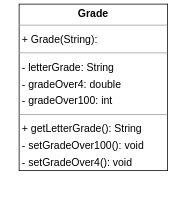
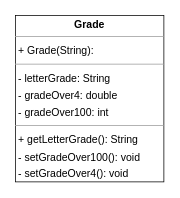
(93, 87) -> (90, 99)
